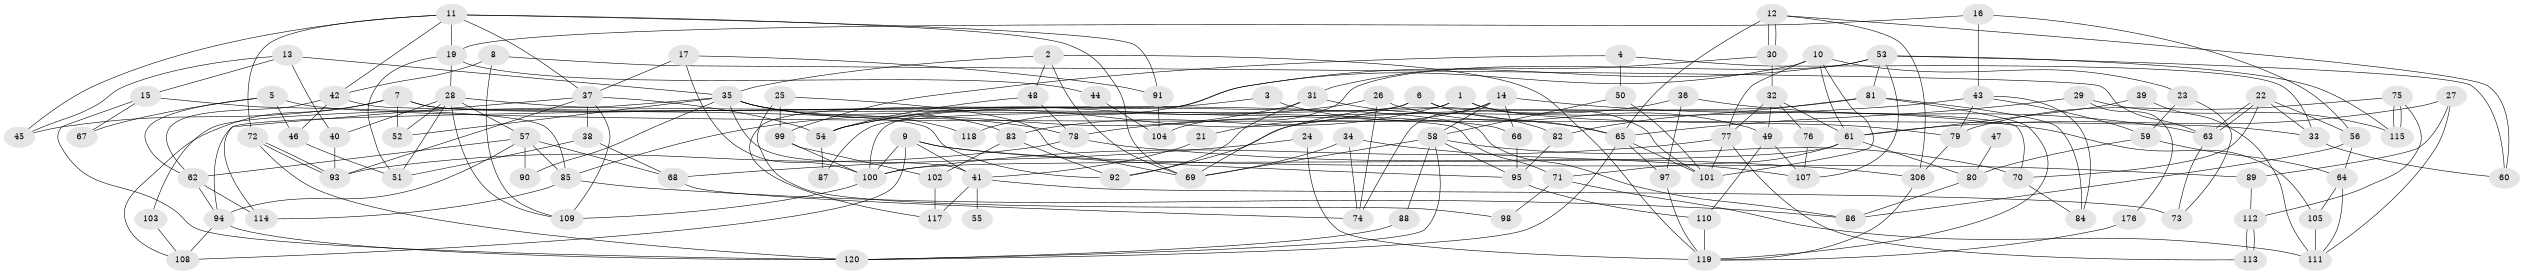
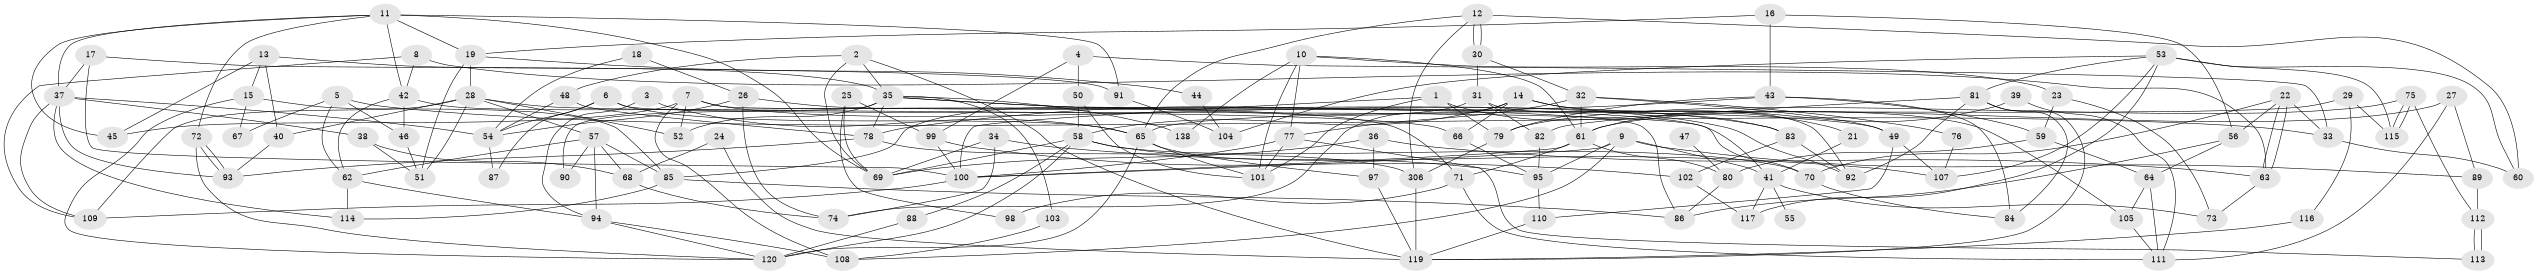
none -> (637, 55)
(969, 137) -> (1183, 137)
(2129, 219) -> (2307, 219)
